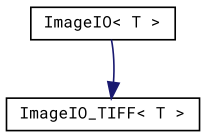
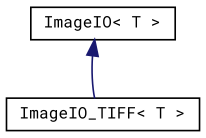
(114, 61) -> (92, 77)
